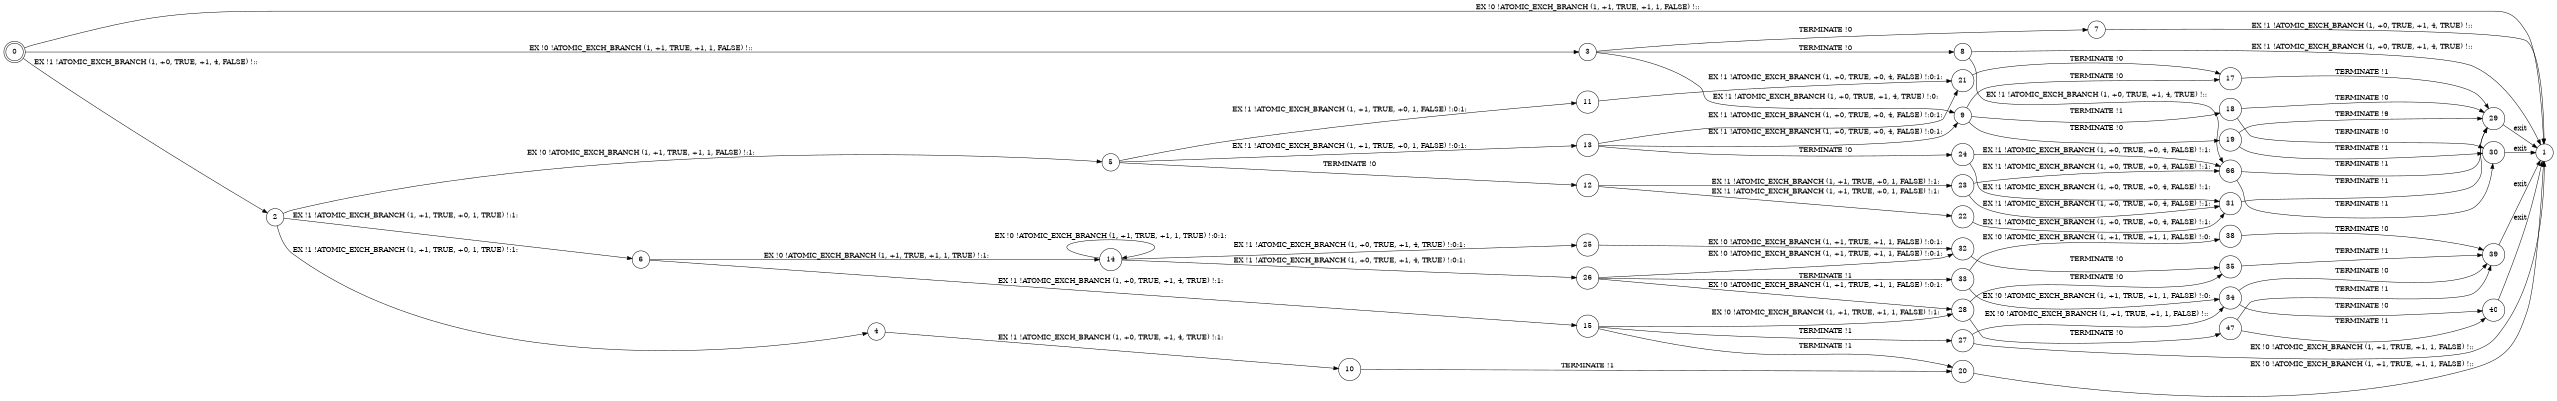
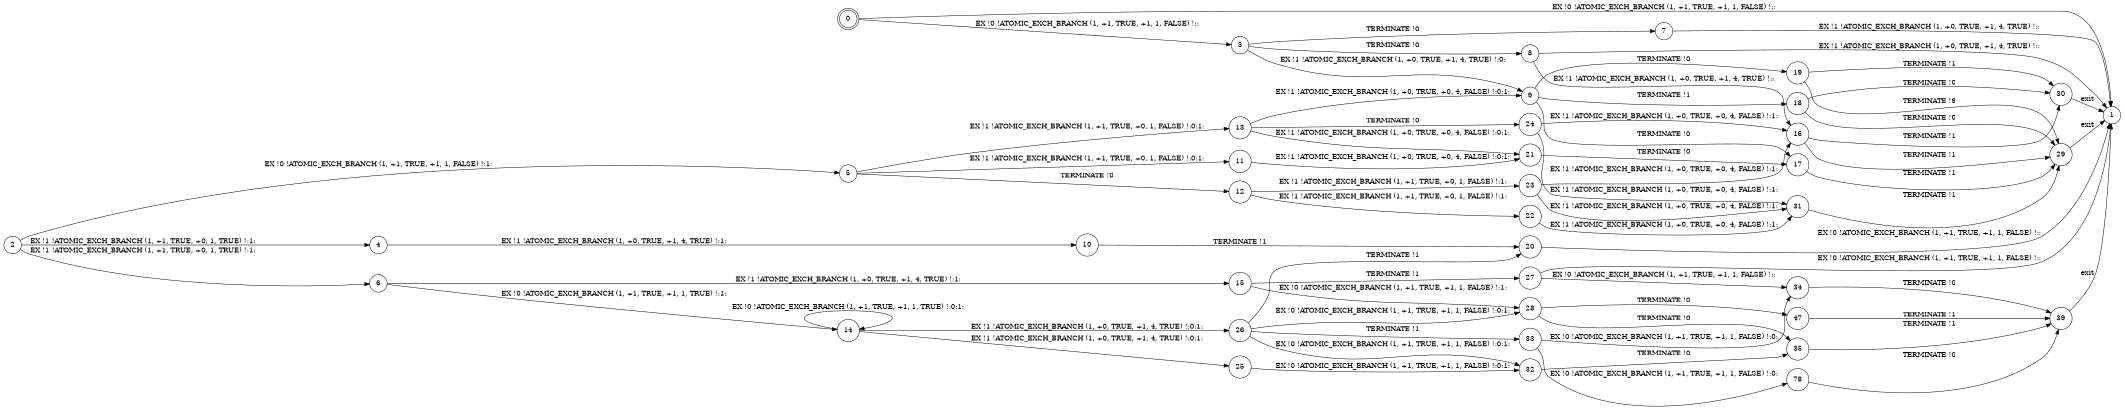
(142, 136) -> none
(2230, 171) -> (1798, 134)
(2230, 236) -> (1798, 380)
(2494, 310) -> none
(1772, 354) -> (1365, 262)
